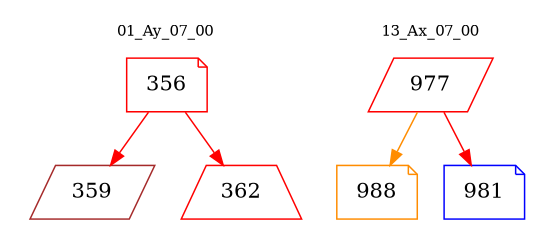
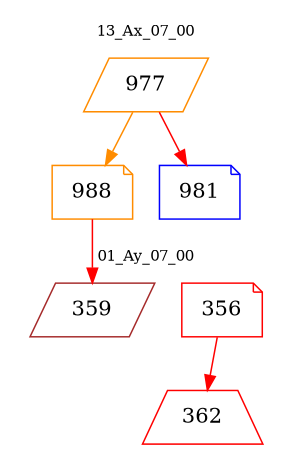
(431, 85) -> (146, 85)
(134, 133) -> (92, 252)
